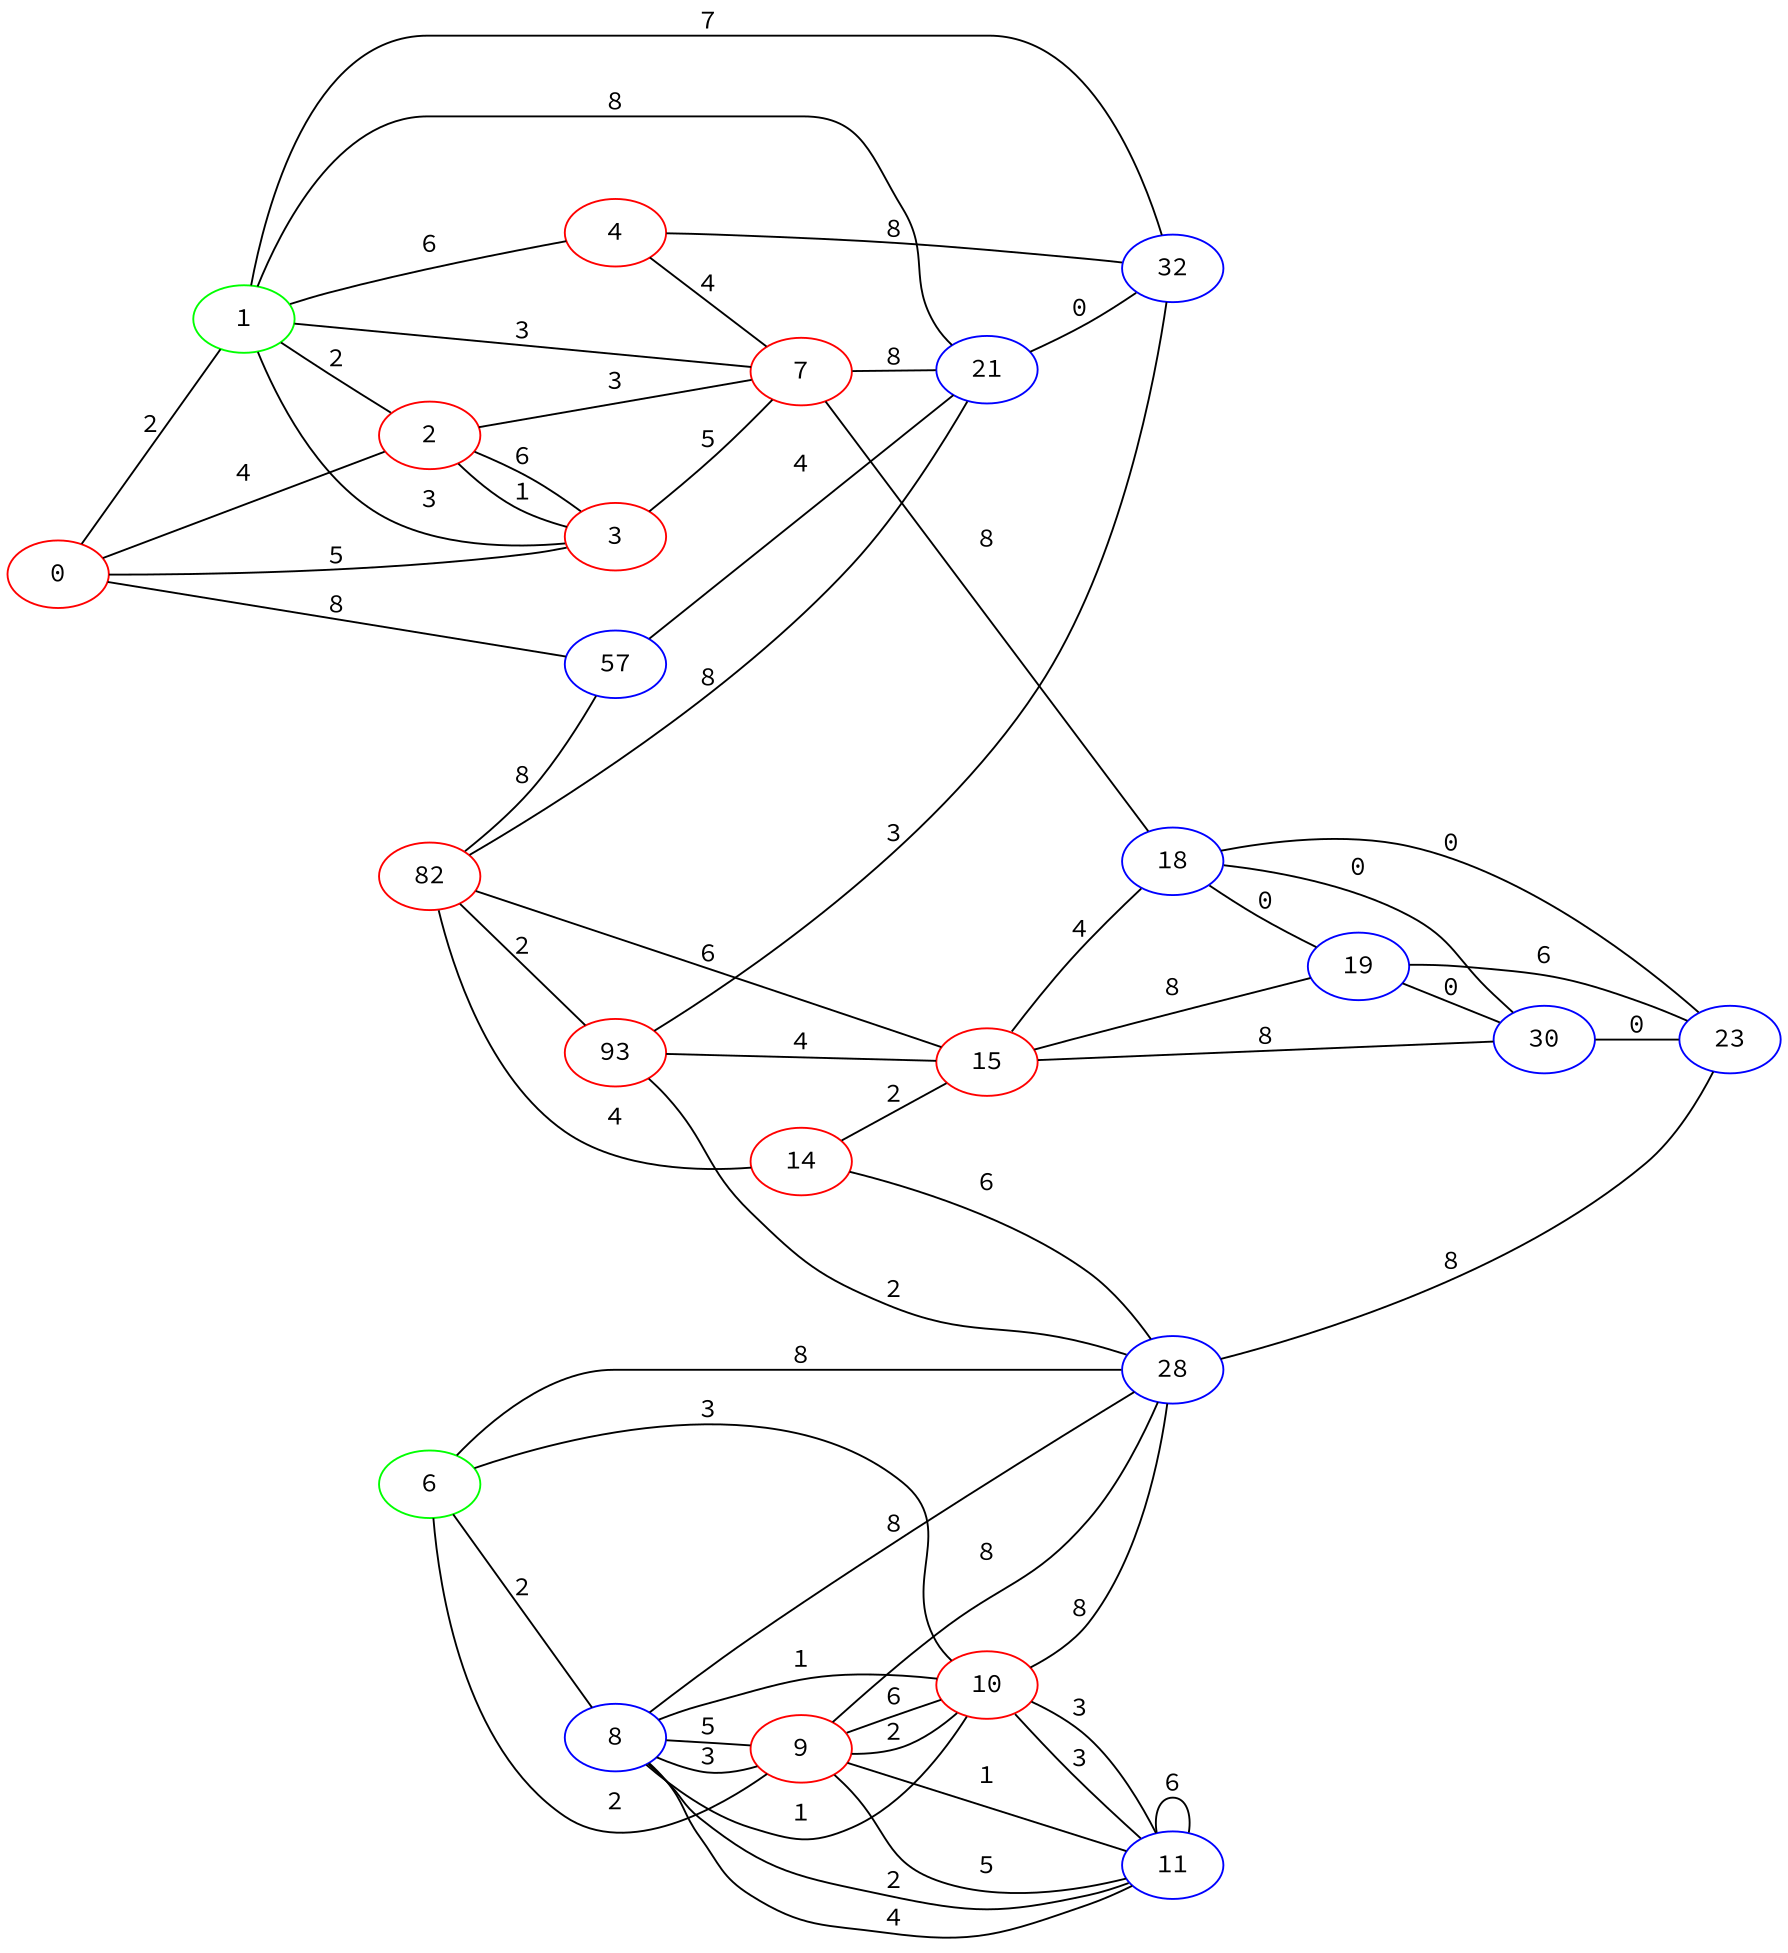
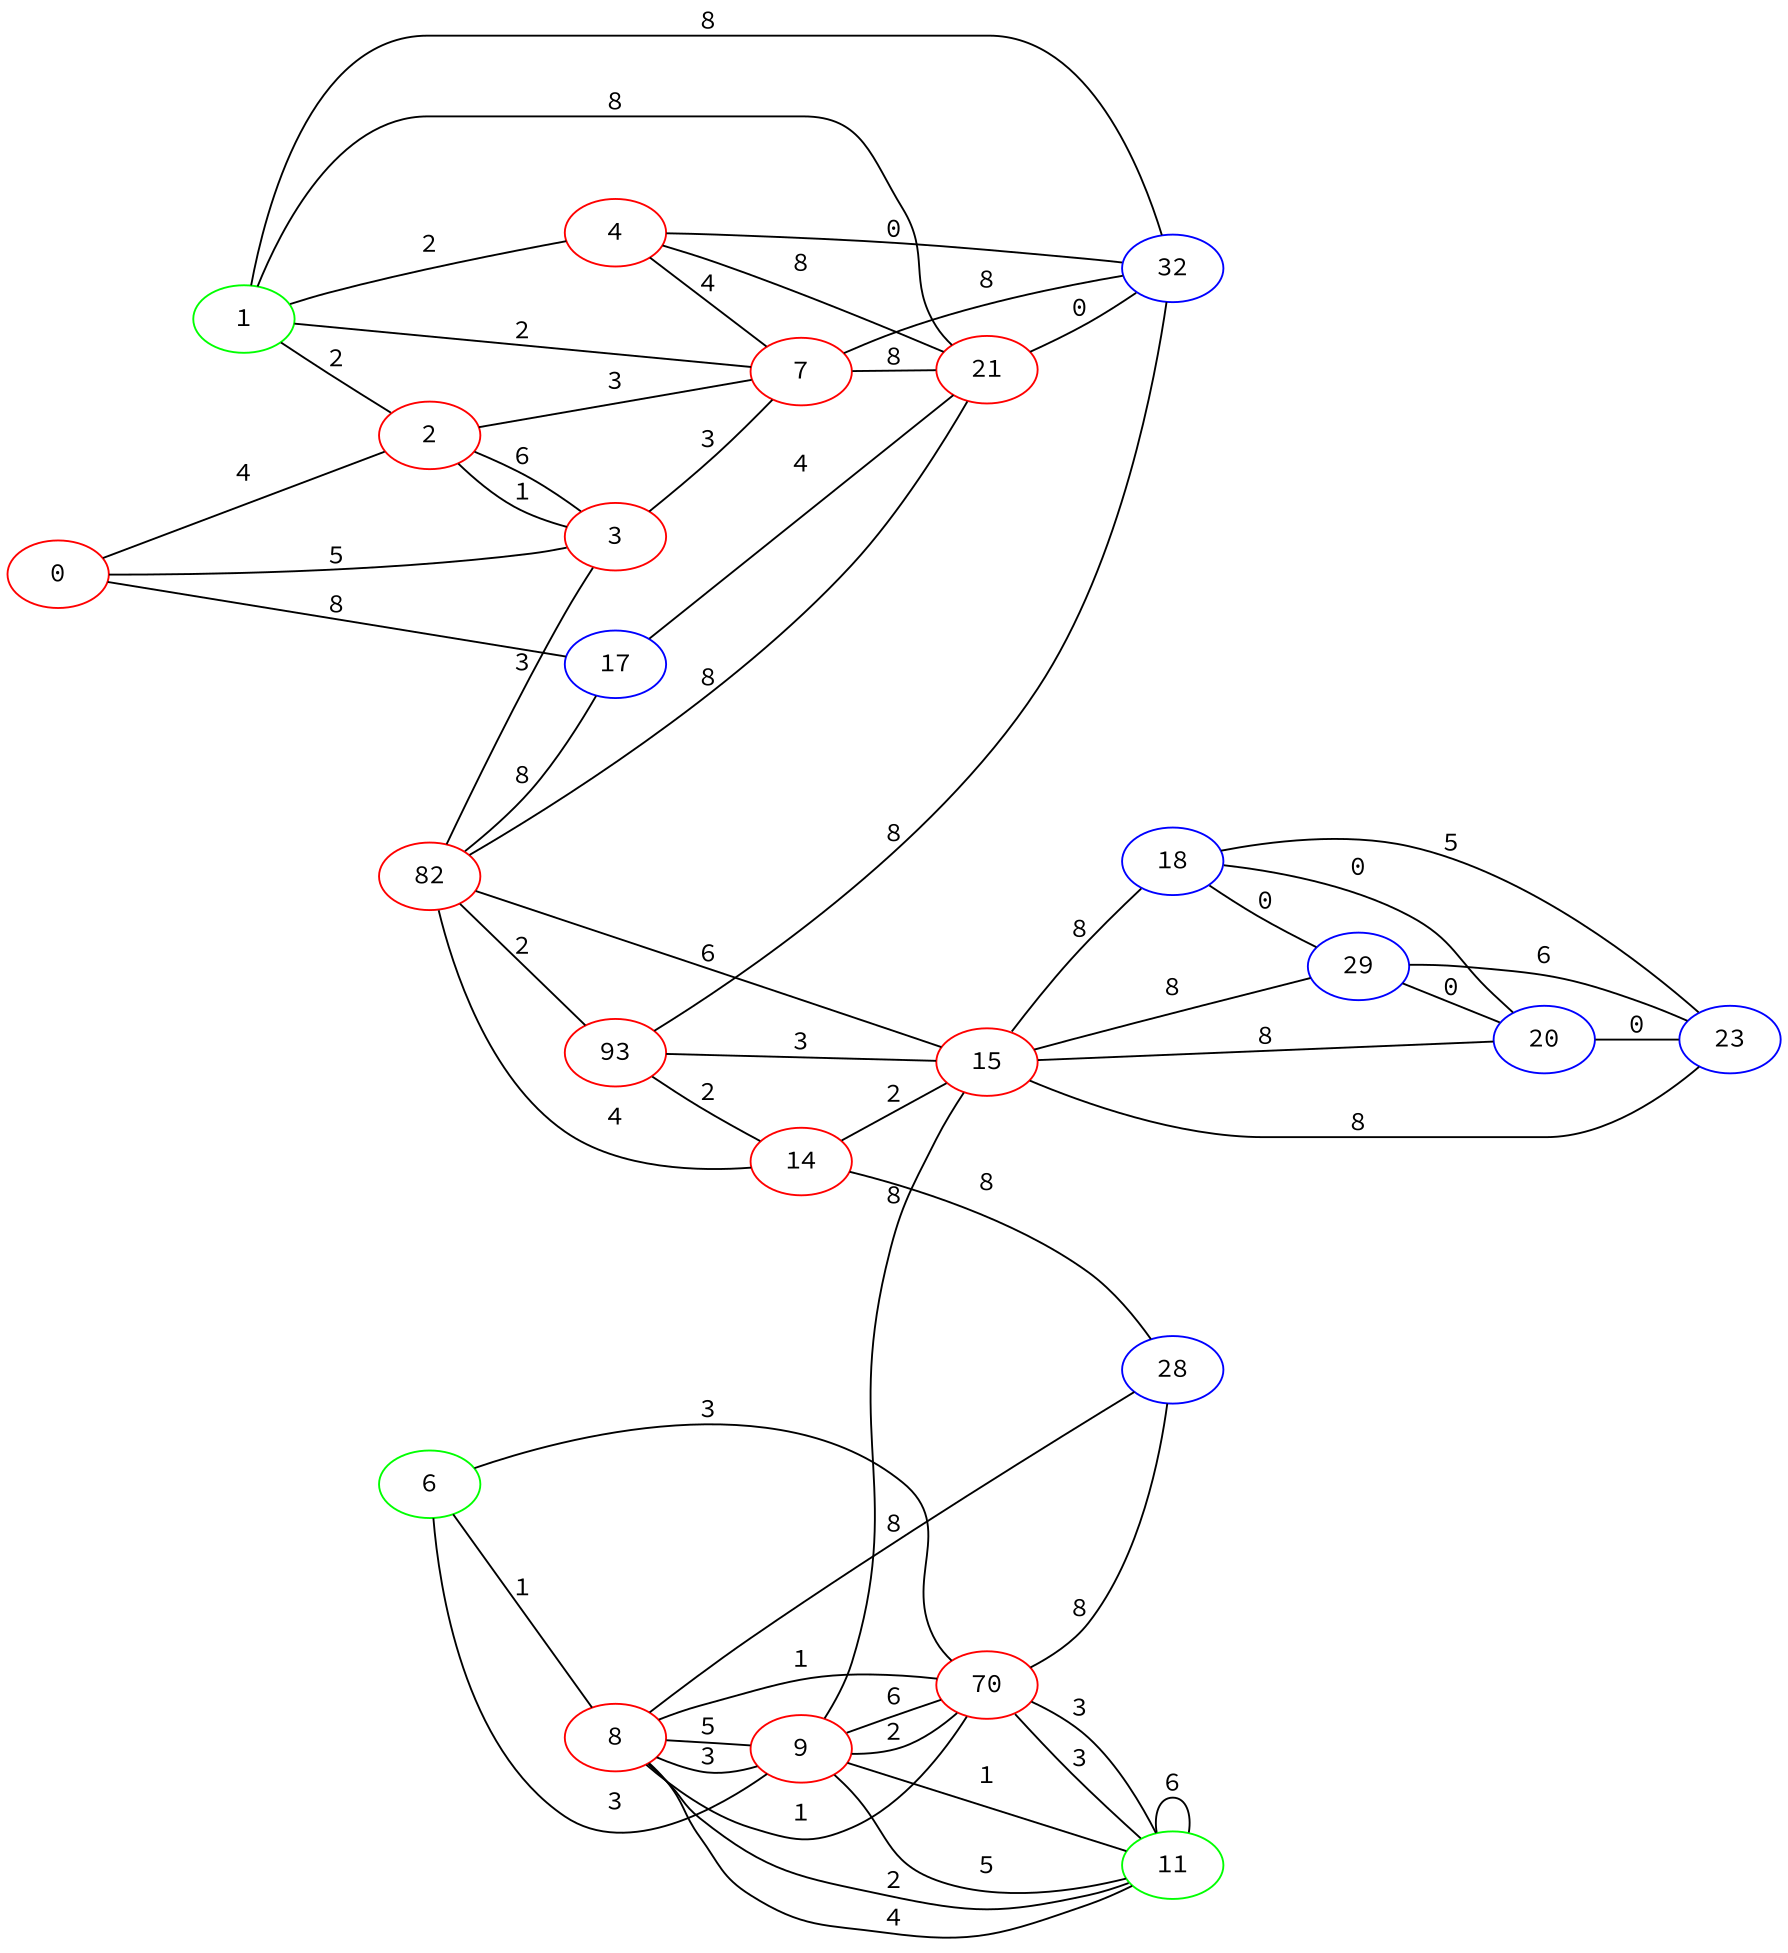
(708, 22) -> (708, 22)
(894, 230) -> (894, 230)
(430, 245) -> (430, 245)
none -> (804, 295)
(523, 331) -> (523, 331)
(987, 370) -> (987, 370)
(708, 440) -> (708, 440)
(151, 447) -> none
(373, 510) -> (516, 704)
(987, 616) -> (981, 306)
(615, 664) -> (615, 664)
(894, 834) -> (894, 834)
(1451, 844) -> (1451, 844)
(1080, 930) -> (1080, 930)
(1359, 966) -> (1359, 966)
(1544, 1040) -> (1544, 1040)
(801, 1042) -> (801, 1042)
(987, 1183) -> (987, 1183)
(1495, 1259) -> (1370, 1137)
(846, 1286) -> (705, 1110)
(776, 1370) -> none
(1017, 1582) -> (871, 1401)
(523, 1588) -> (523, 1588)
(987, 1685) -> (987, 1685)
(615, 1738) -> (615, 1738)
(615, 1802) -> (615, 1802)
(1173, 1865) -> (1173, 1865)
